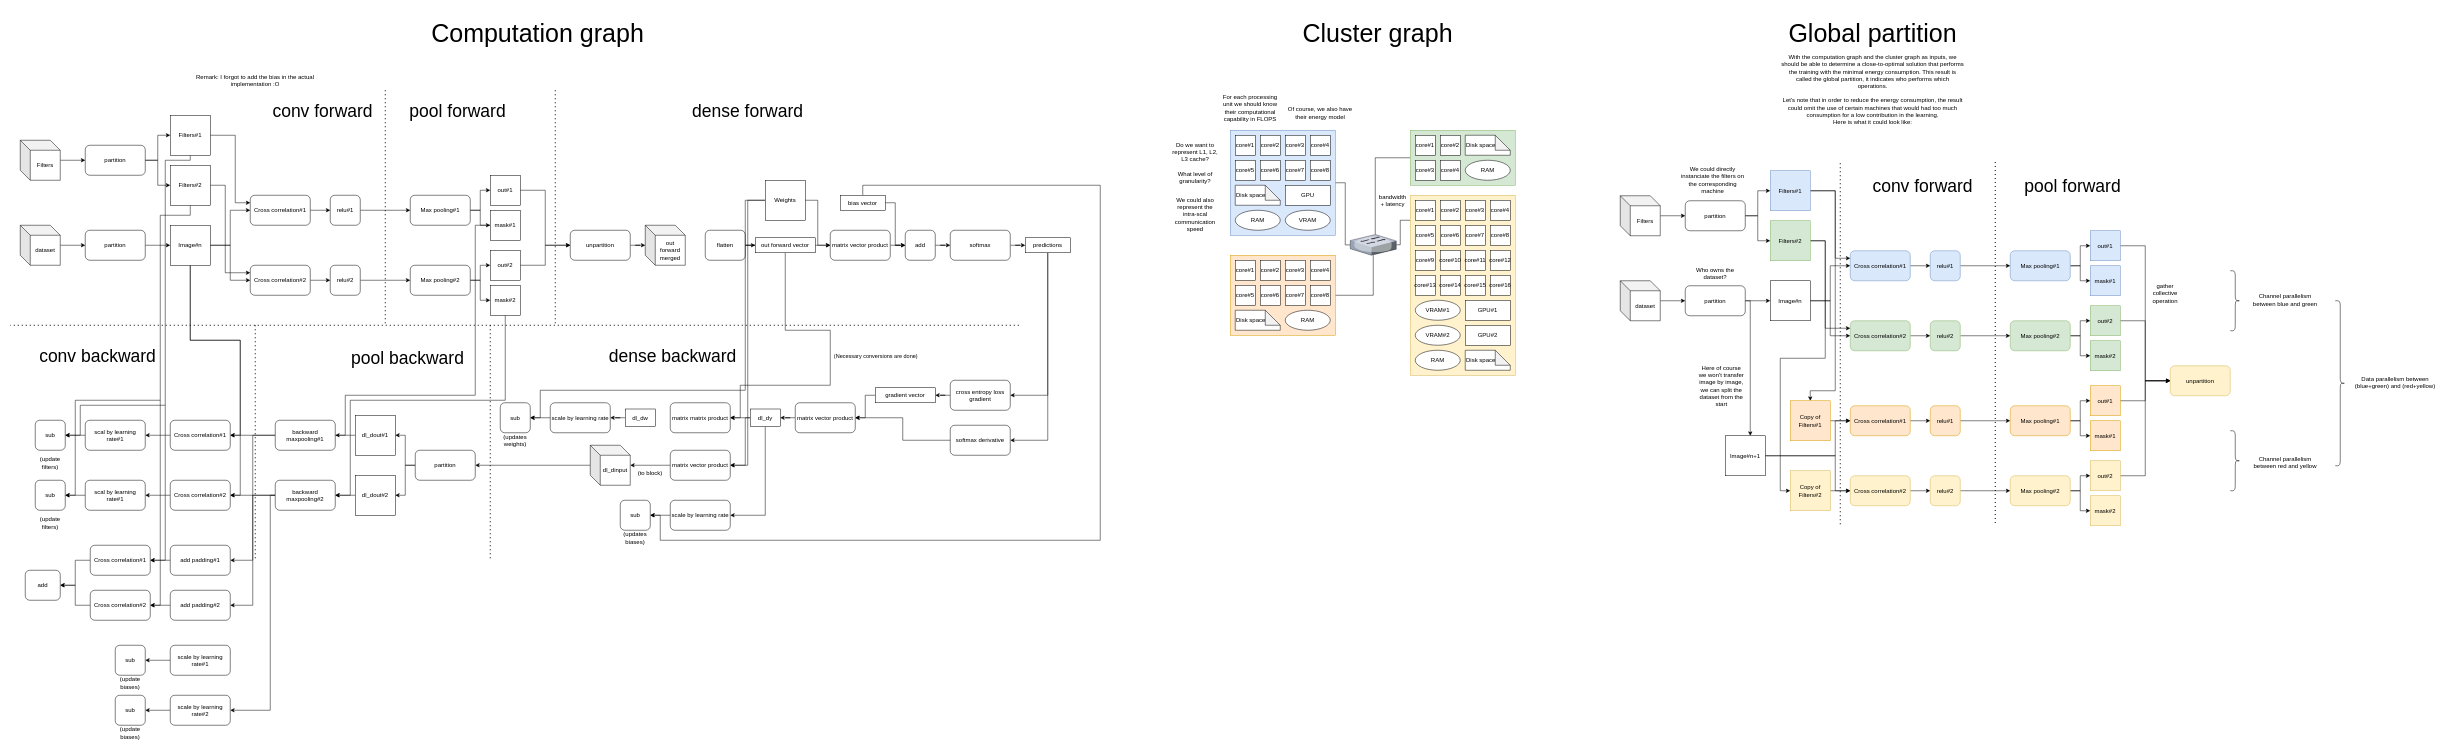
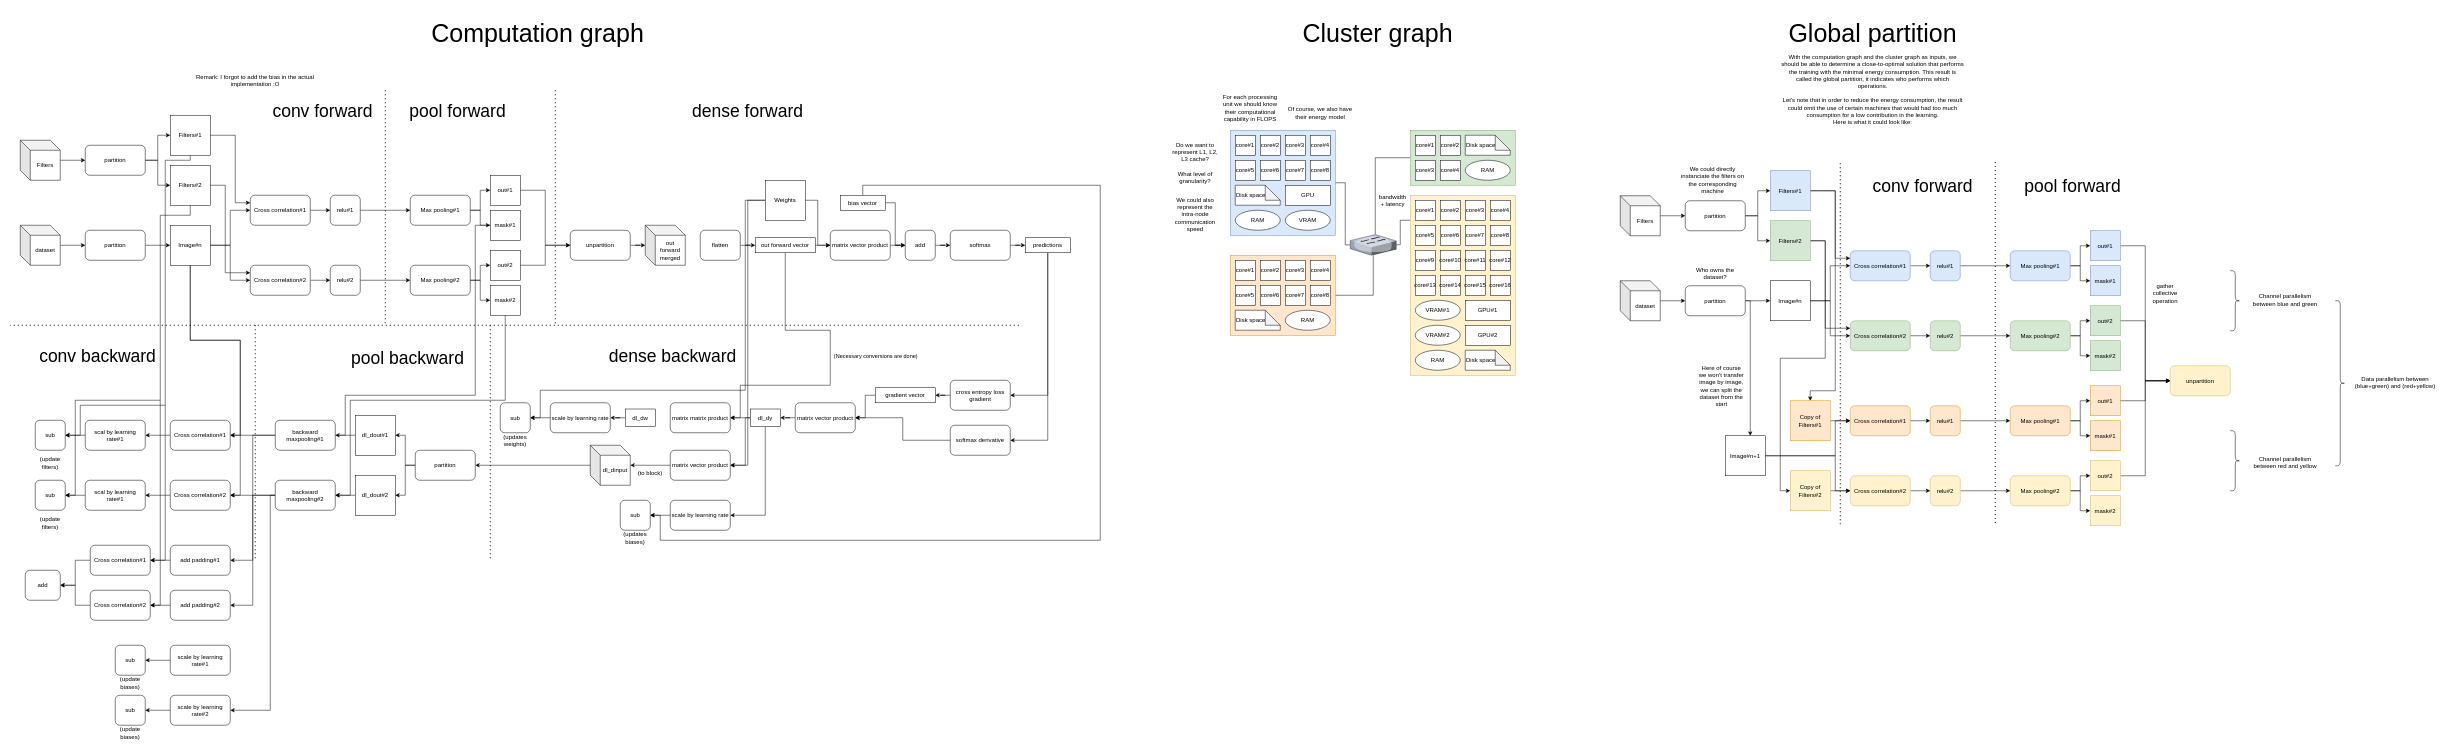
(1195, 214) -> (1195, 214)
(725, 245) -> (720, 245)
